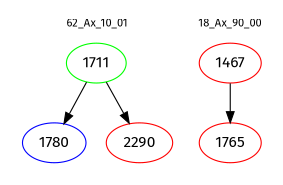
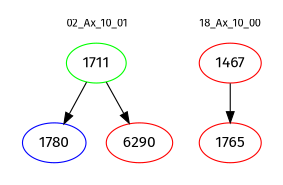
(97, 24) -> (97, 24)
(230, 24) -> (230, 24)
(139, 143) -> (139, 143)
